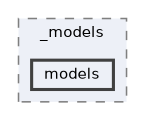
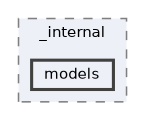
(73, 33) -> (73, 33)
